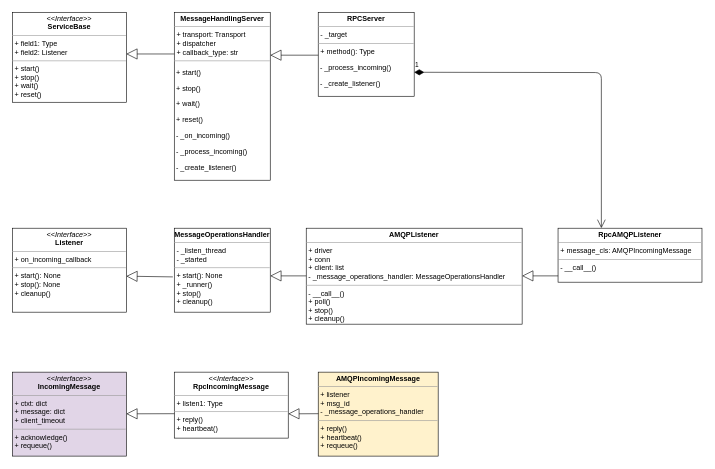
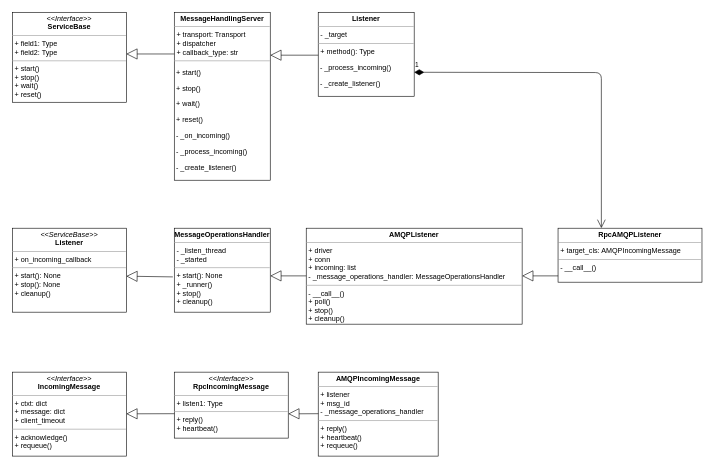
(358, 34) -> (358, 34)
(43, 47) -> (39, 47)
(622, 241) -> (620, 241)
(52, 254) -> (52, 254)
(411, 267) -> (411, 267)
(69, 414) -> (69, 414)
(378, 414) -> (378, 414)
